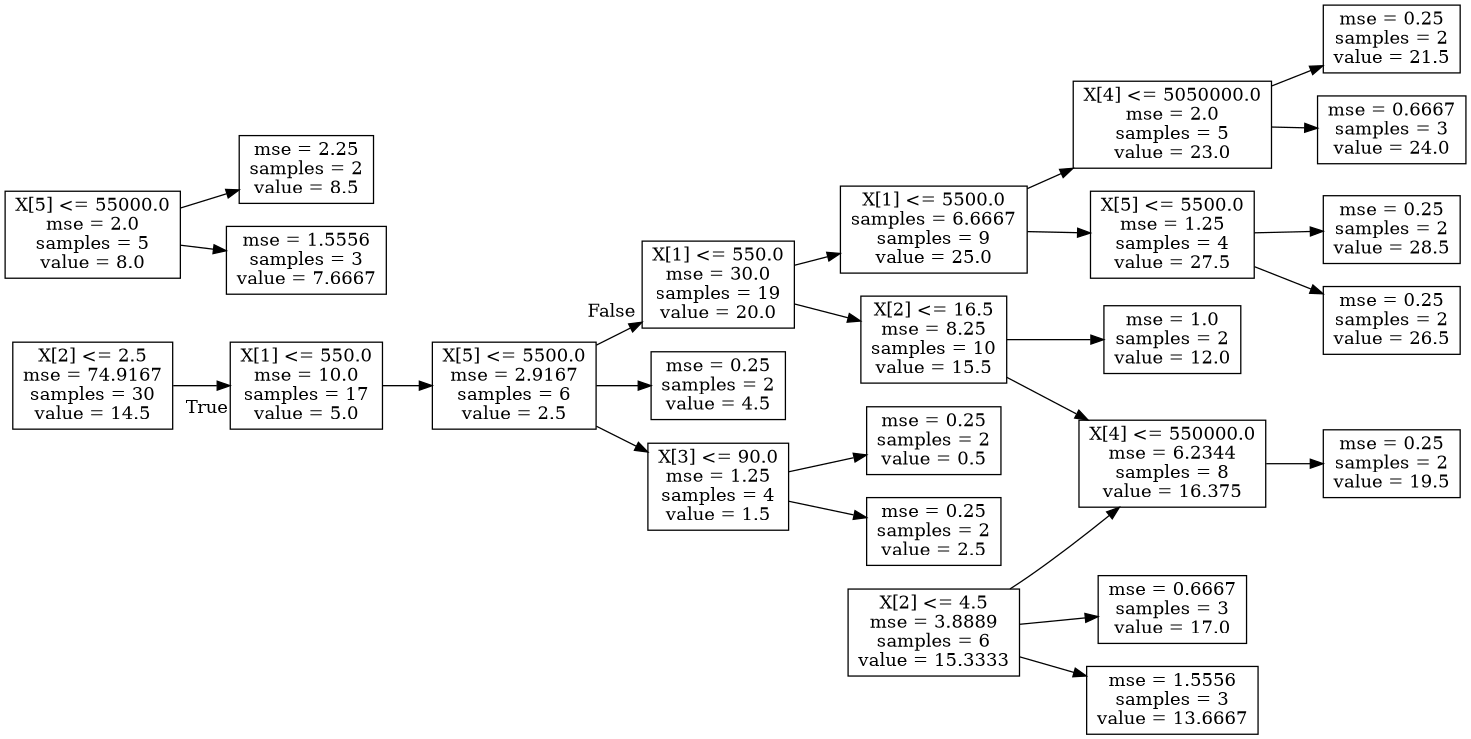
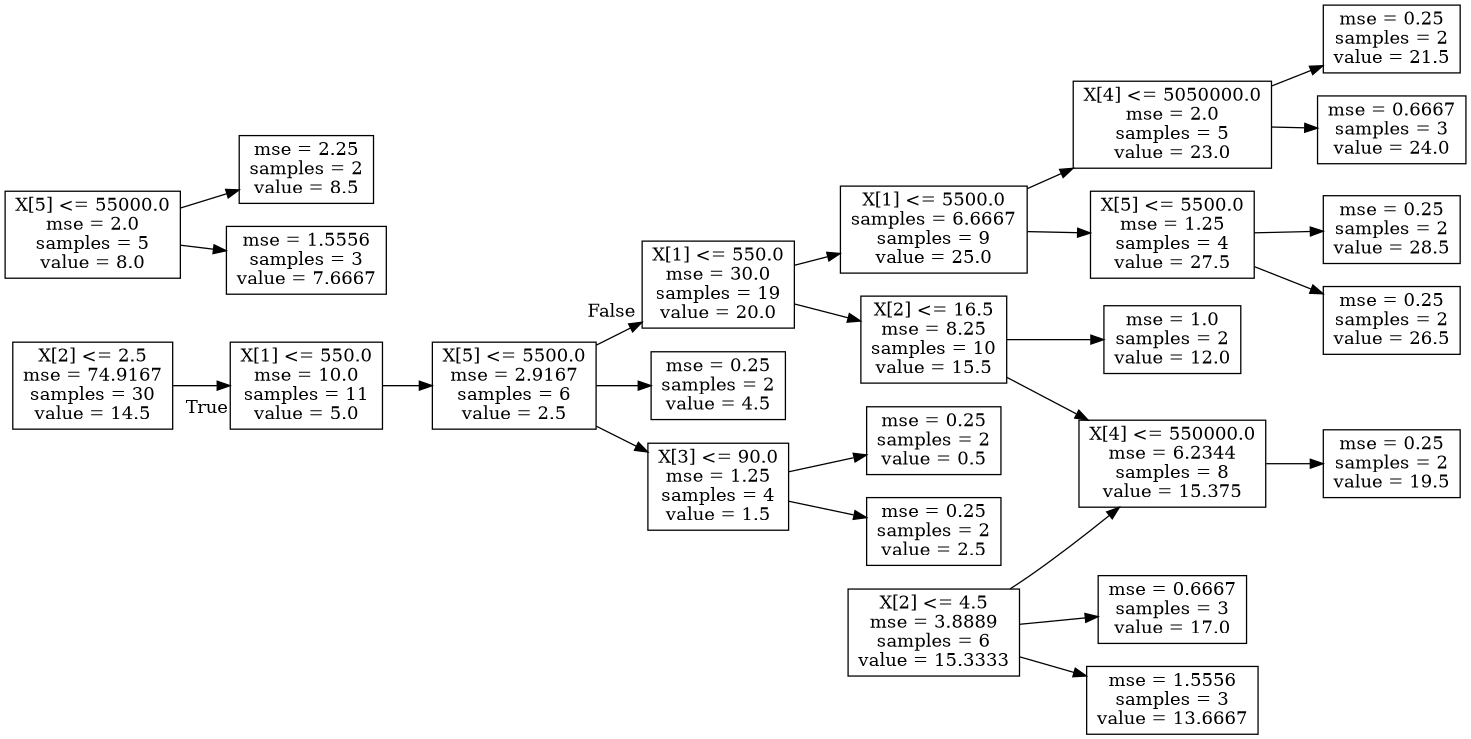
(306, 386) -> (306, 386)
(1172, 464) -> (1172, 464)
